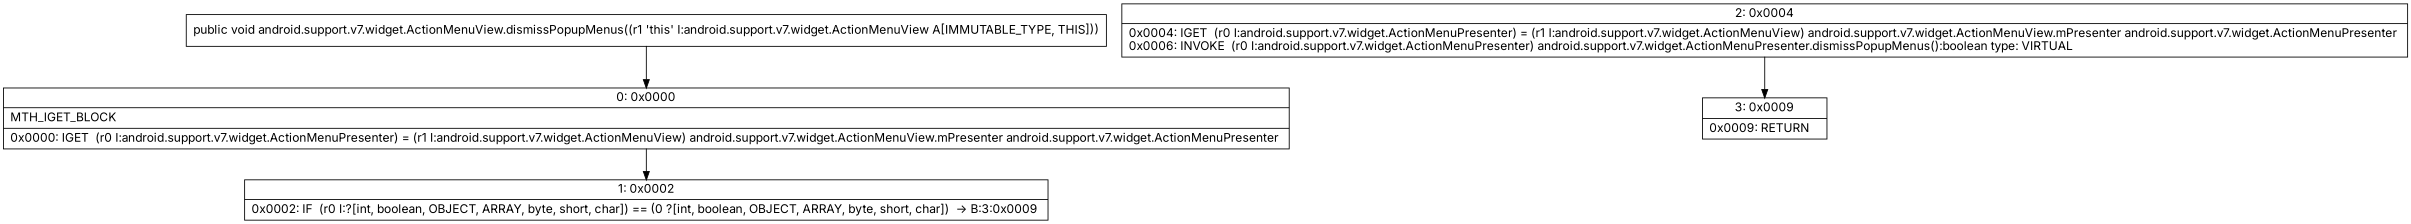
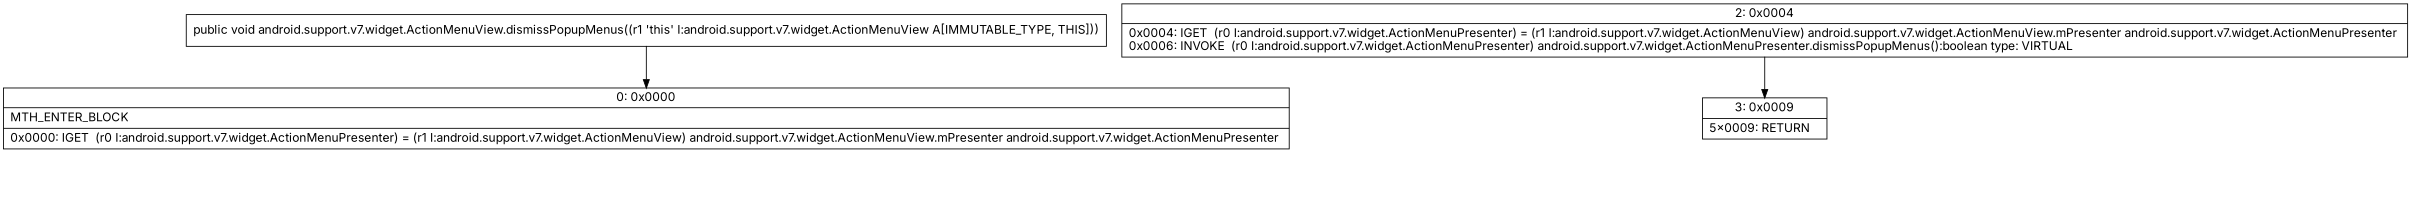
(64, 118) -> (70, 118)
(1764, 128) -> (1765, 128)
(646, 200) -> none
